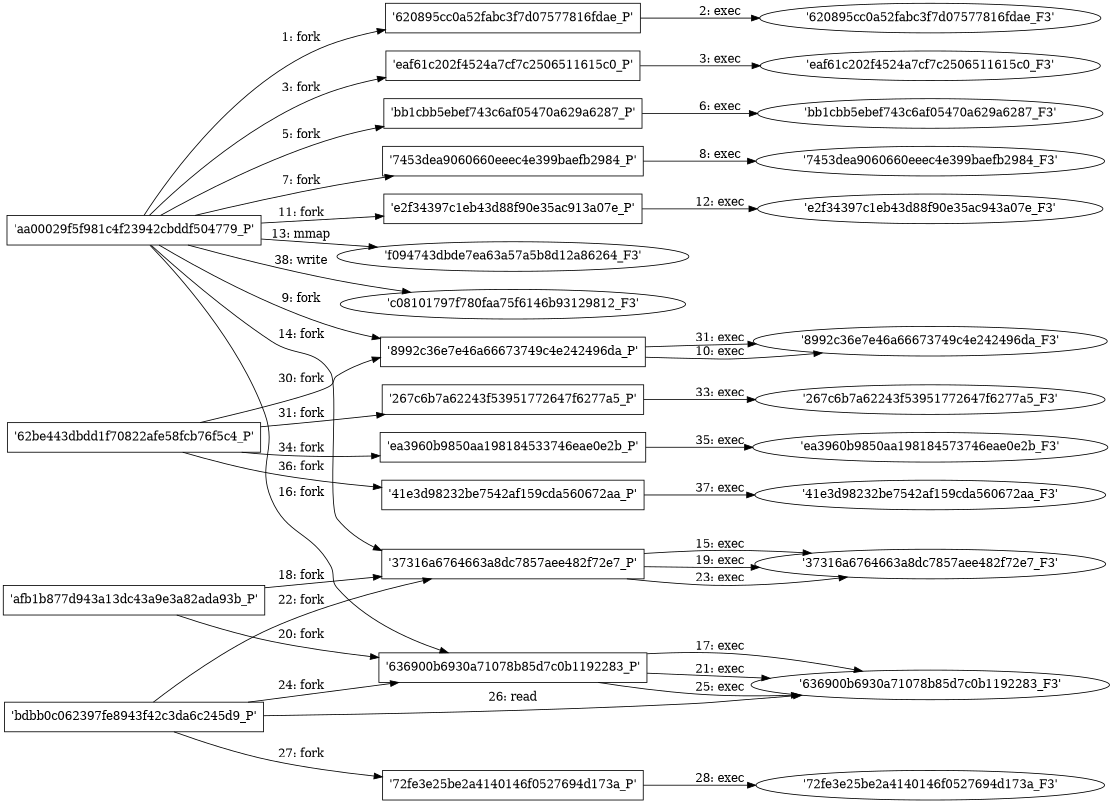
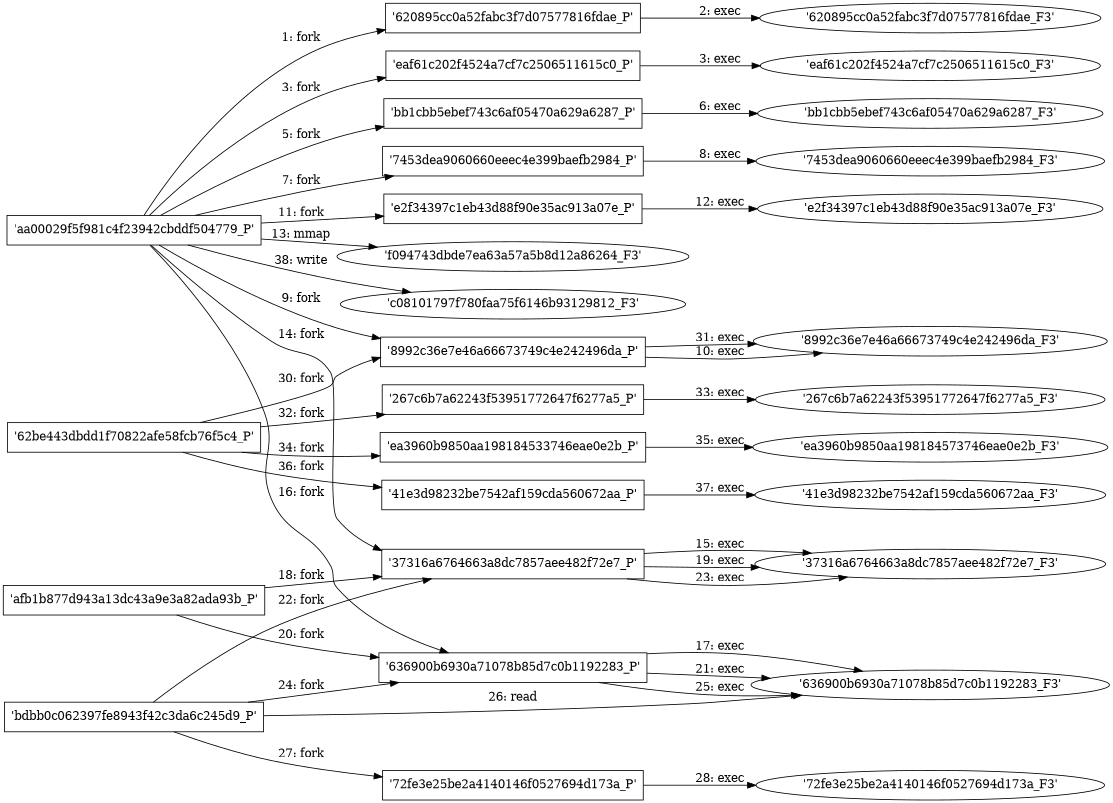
(930, 209) -> (930, 209)
(301, 414) -> (301, 414)
